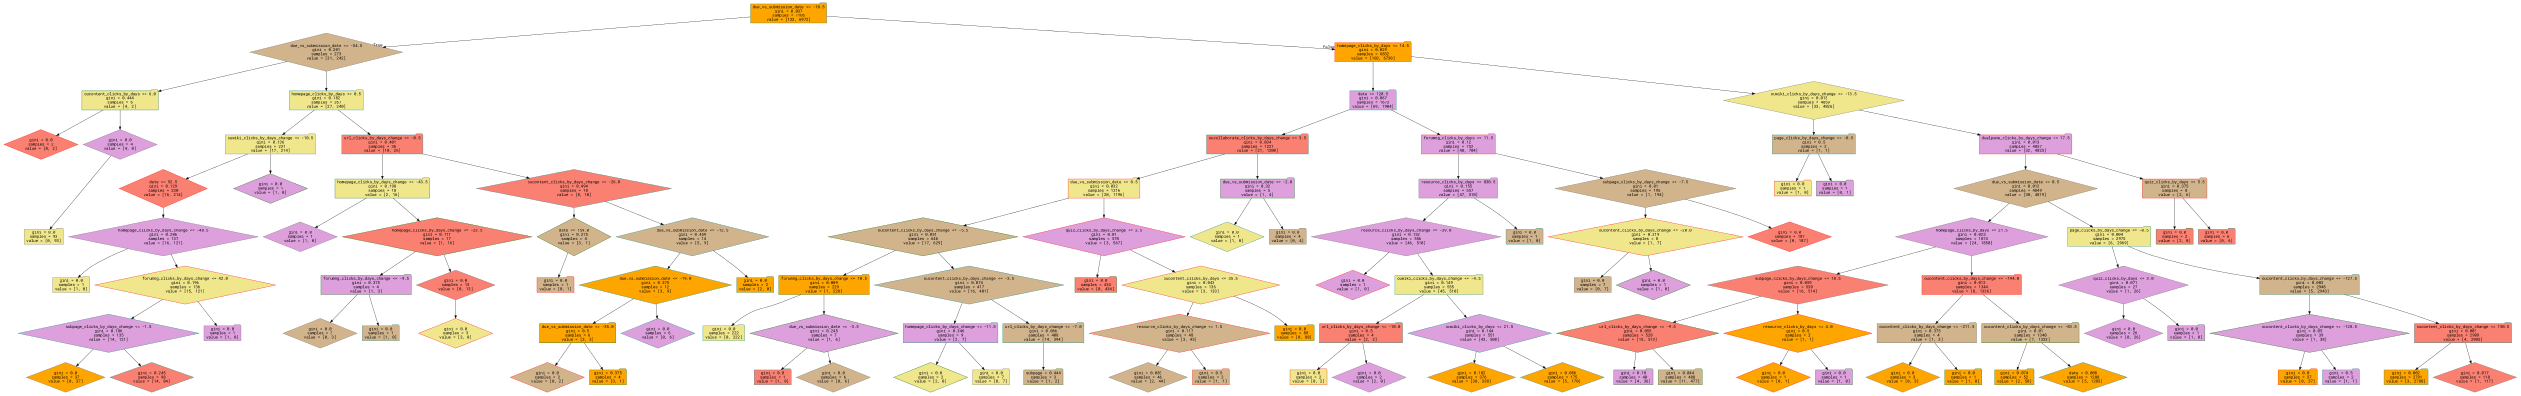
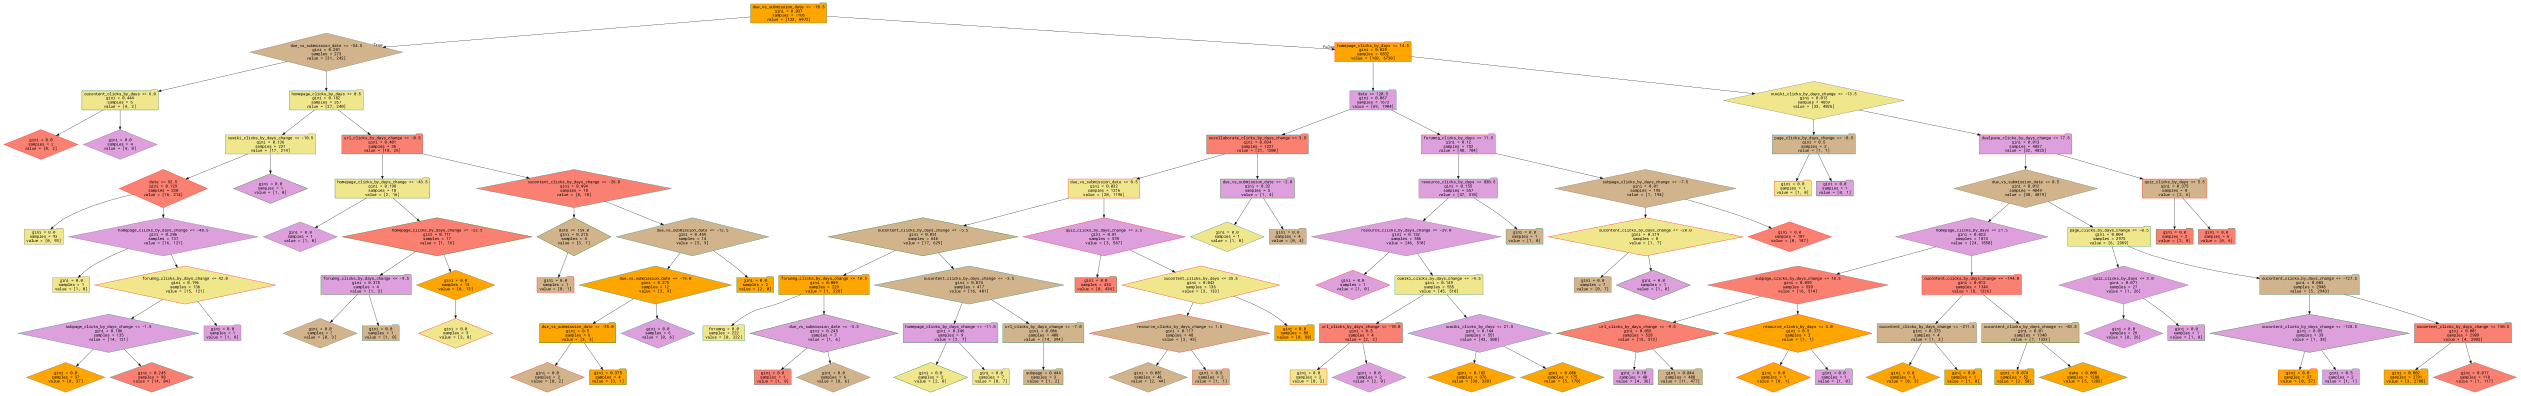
(81, 191) -> (91, 207)
(456, 285) -> (456, 285)
(724, 333) -> (724, 333)
